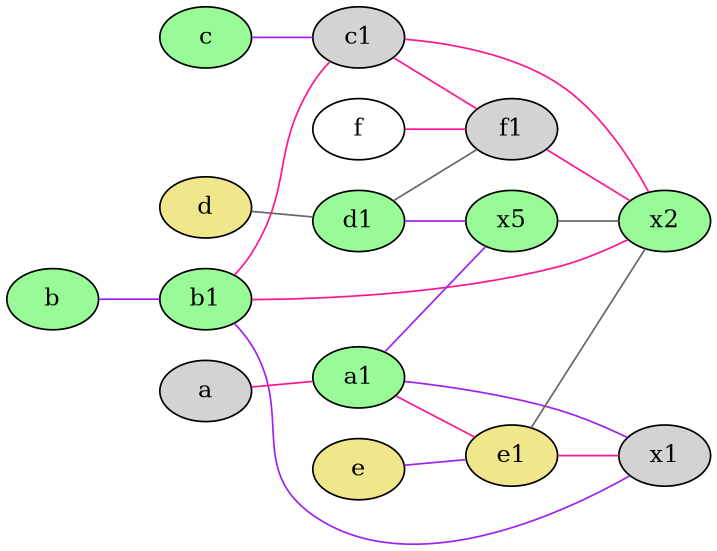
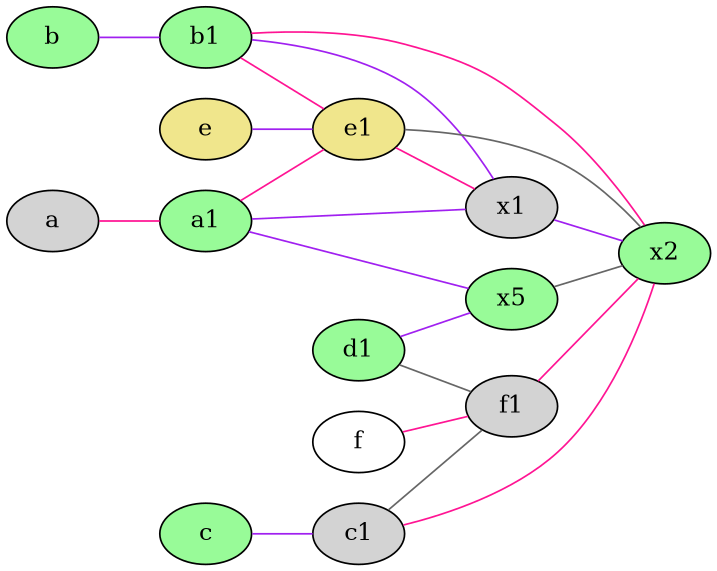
(435, 83) -> (435, 470)
(282, 168) -> (282, 83)
(206, 207) -> none
none -> (588, 230)
